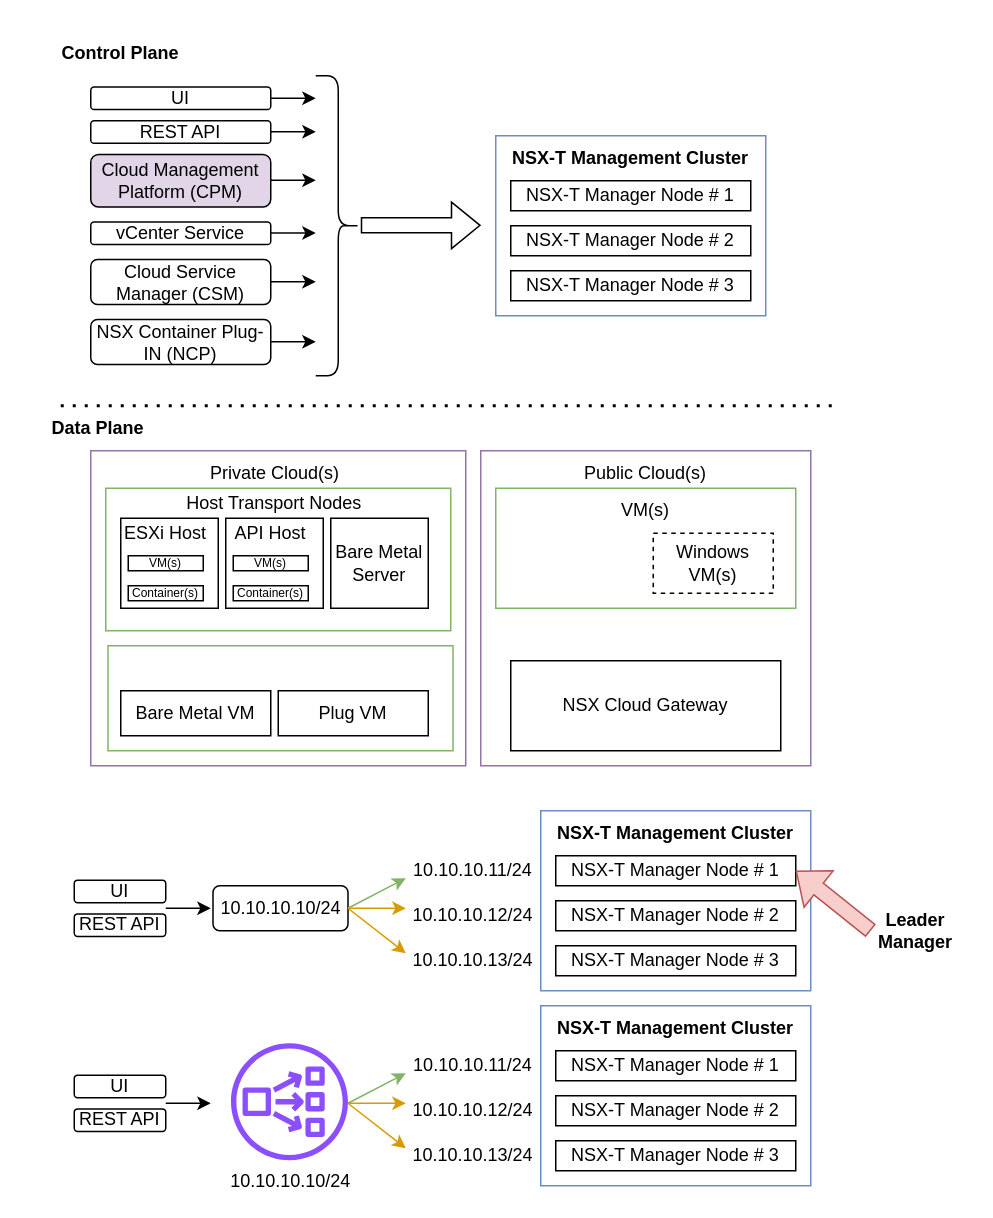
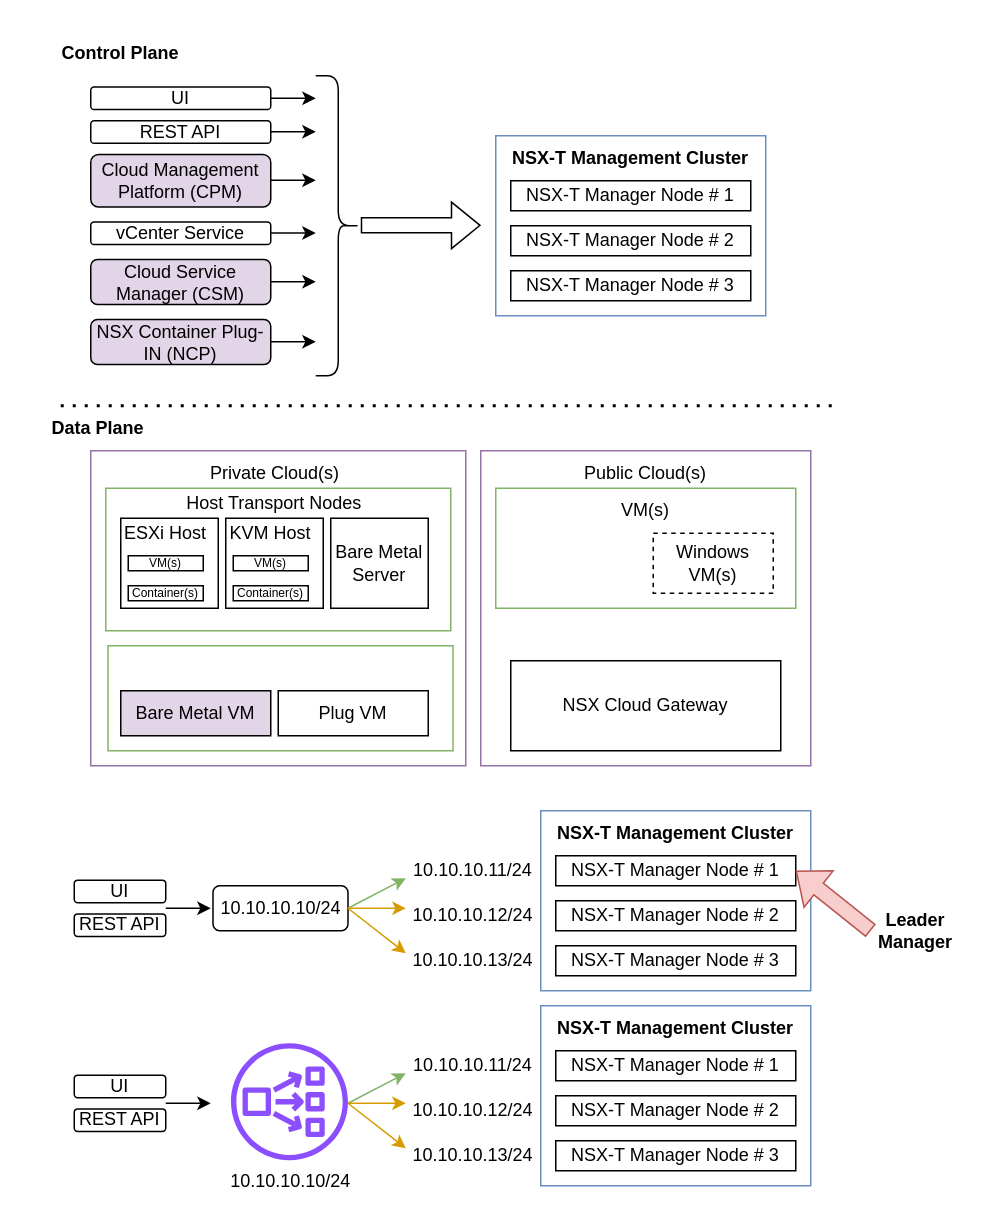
(181, 282) -> (181, 282)
(181, 342) -> (181, 342)
(271, 533) -> (271, 533)
(196, 713) -> (196, 713)
